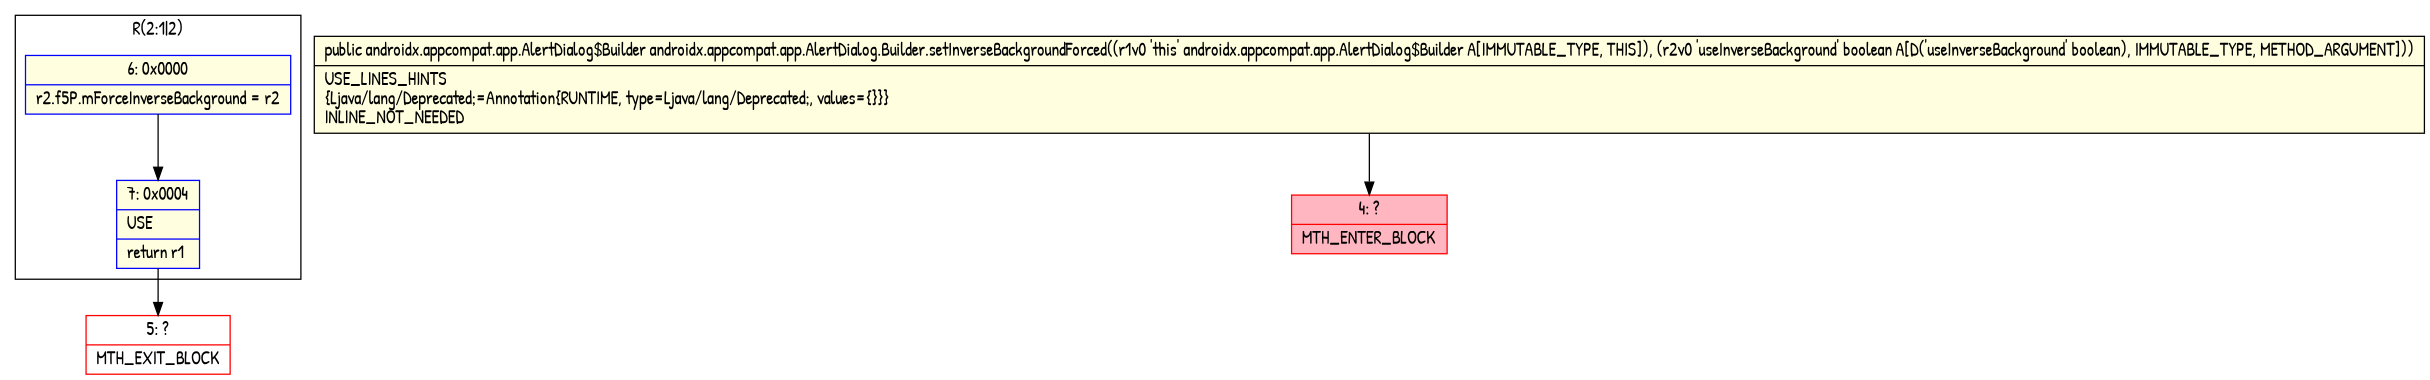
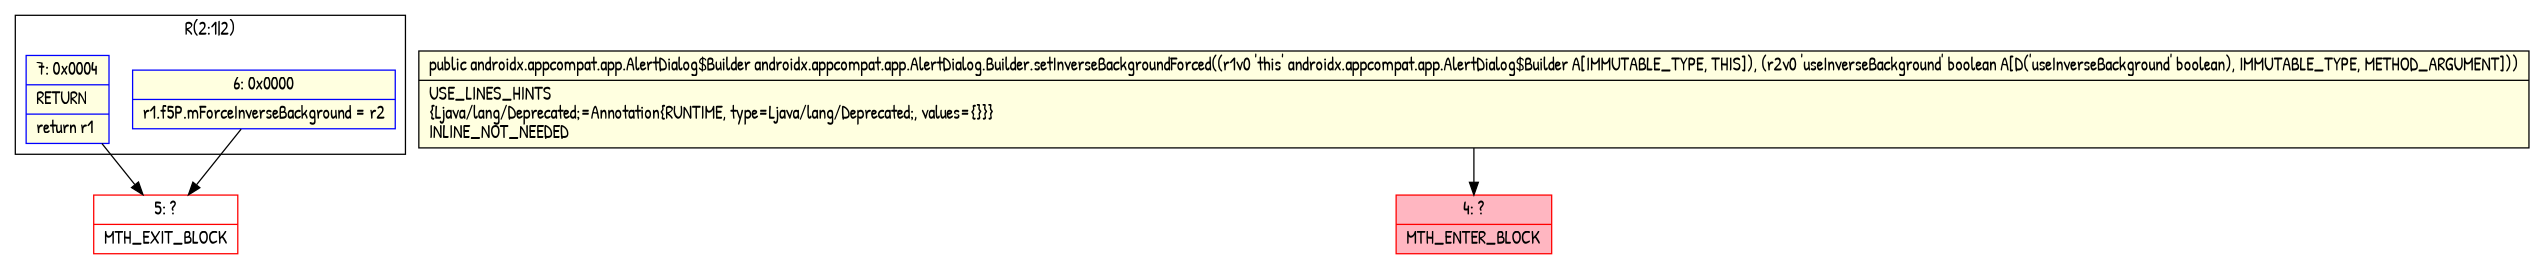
(158, 99) -> (264, 113)
(158, 141) -> (214, 162)
(140, 224) -> (62, 99)
